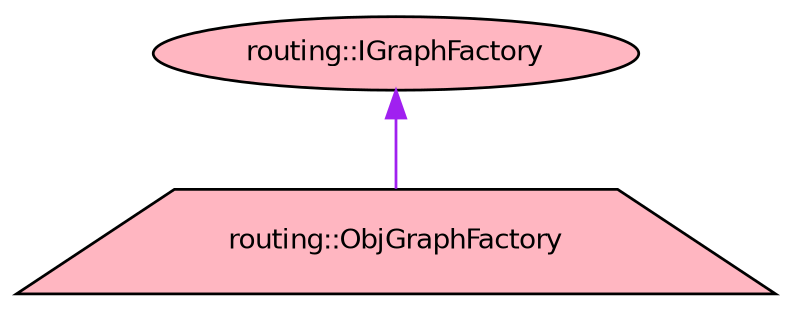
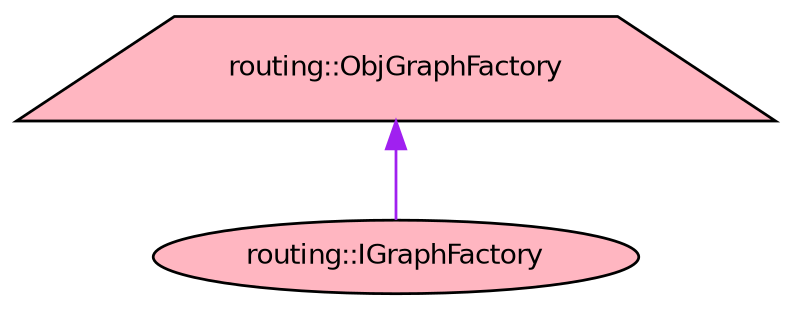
(396, 154) -> (396, 185)
